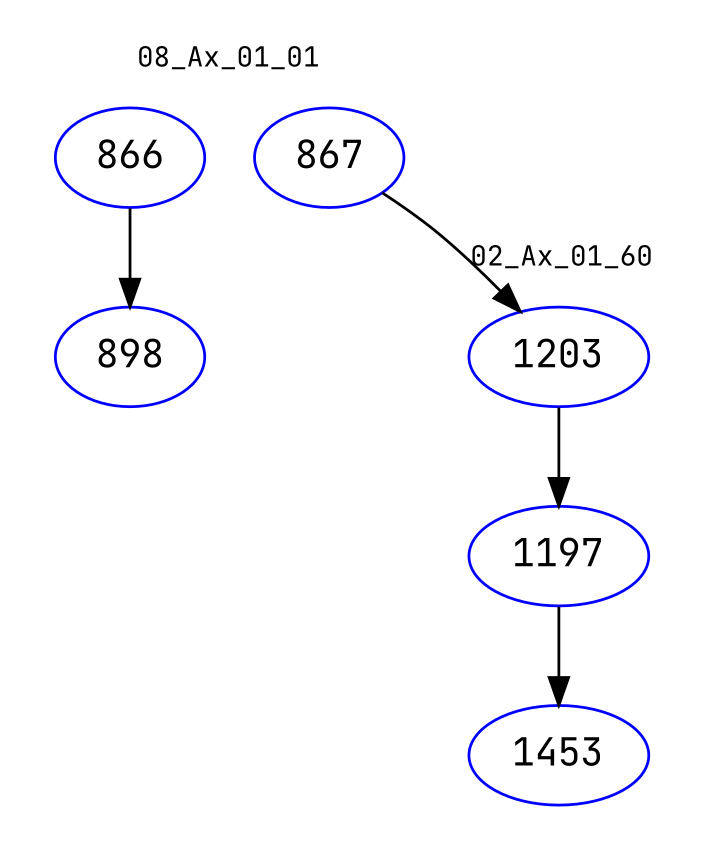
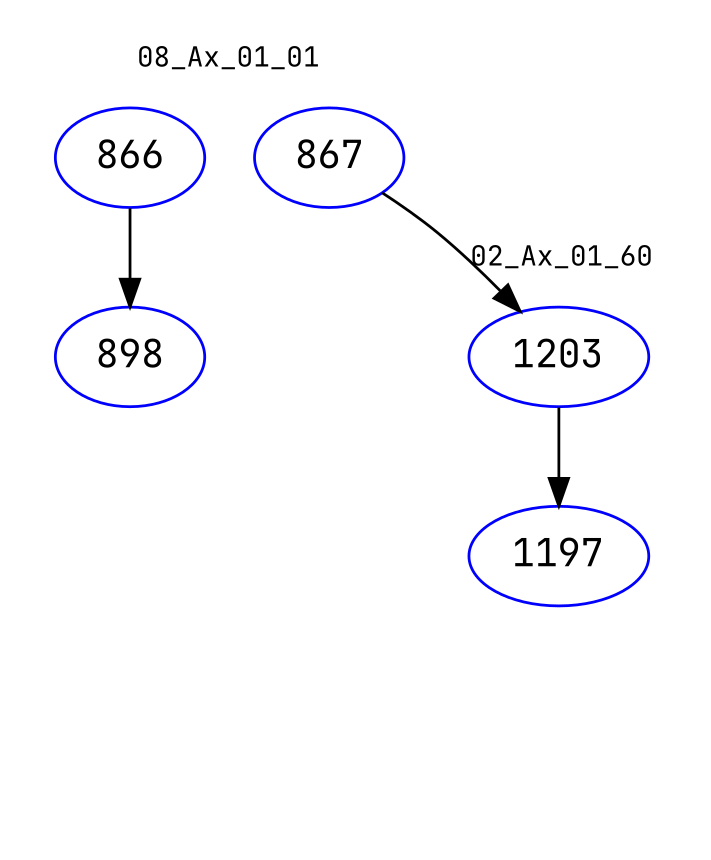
(559, 755) -> none
